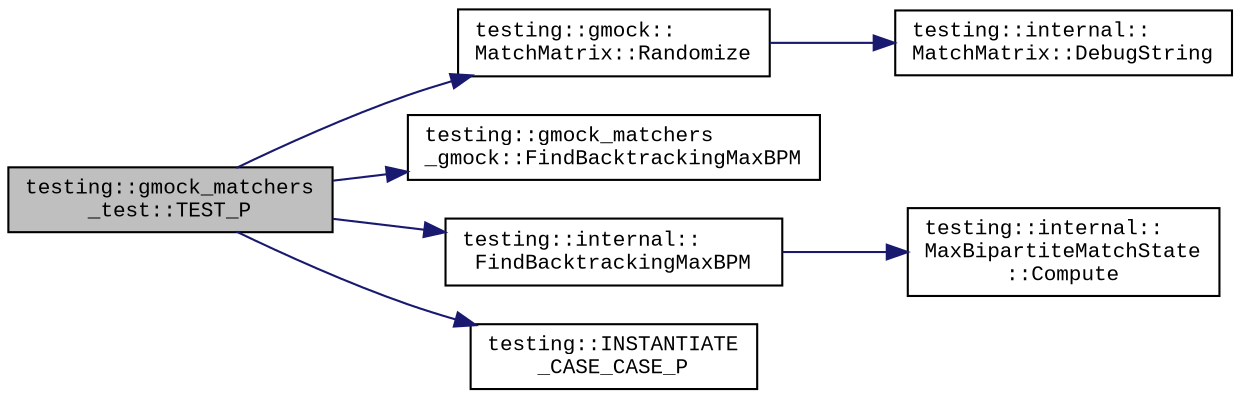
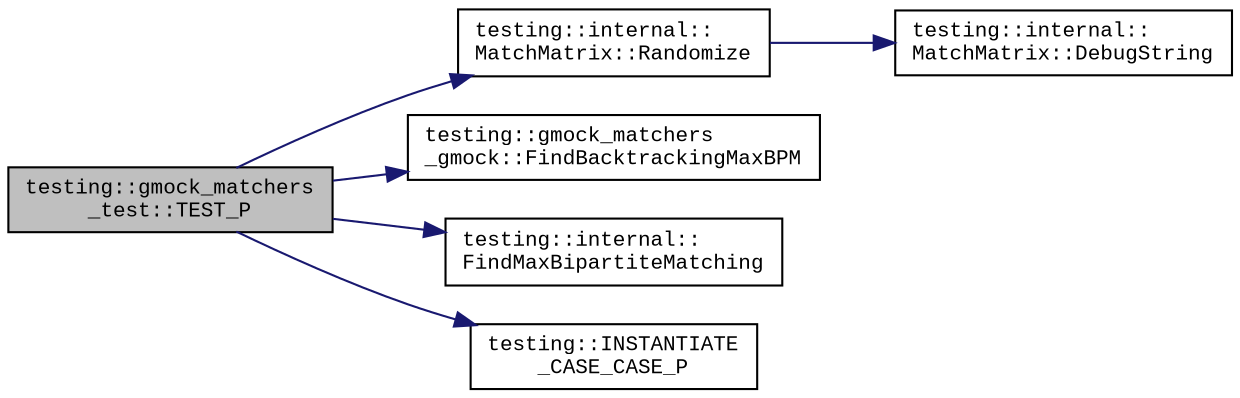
(614, 43) -> (614, 43)
(614, 252) -> (614, 252)
(1064, 252) -> none
